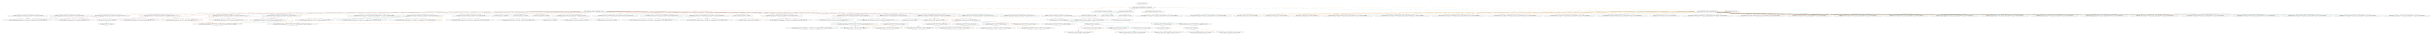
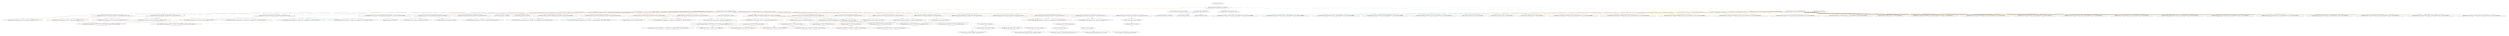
(541, 16) -> none
